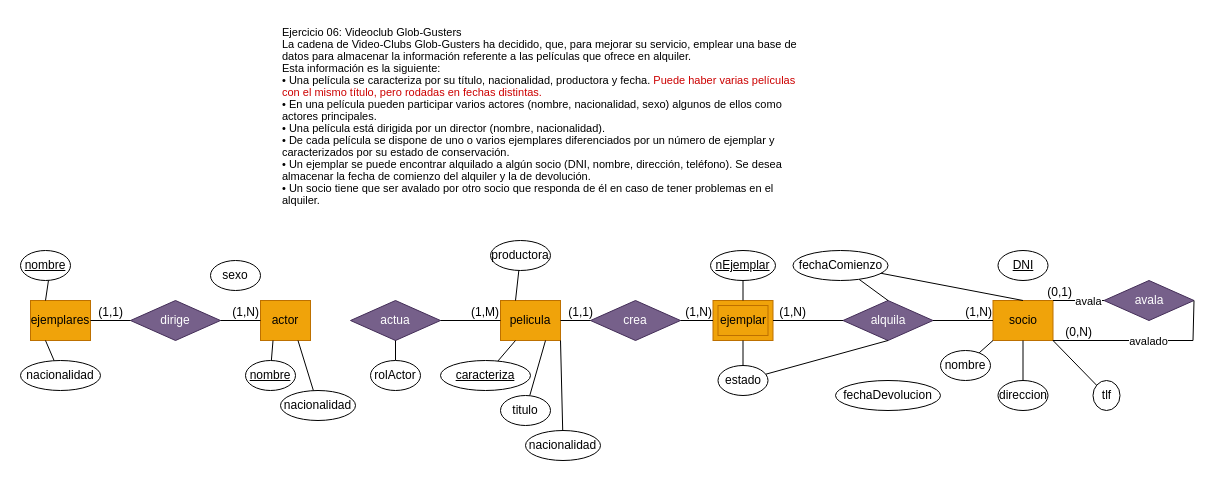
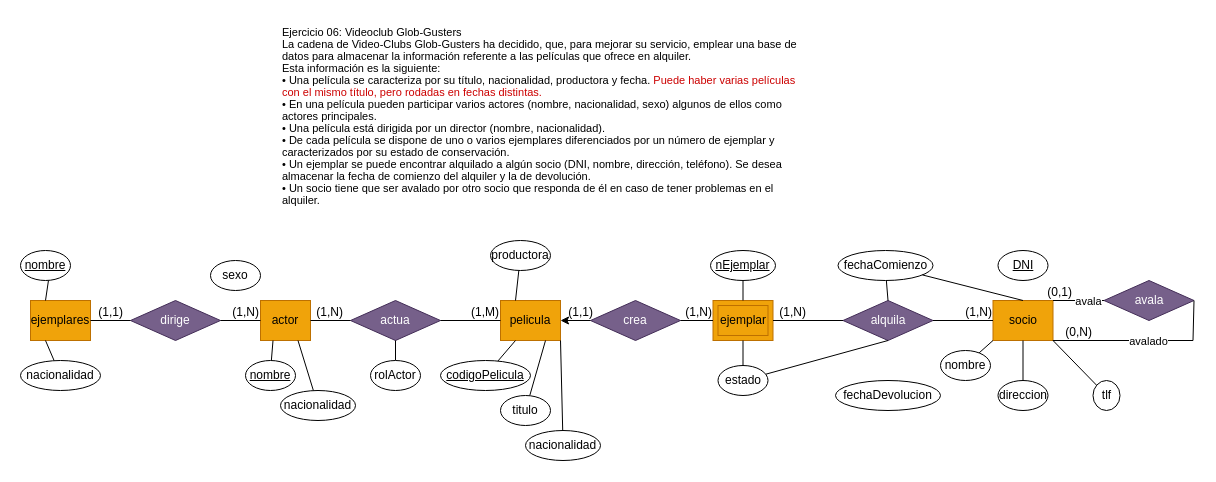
(841, 266) -> (886, 266)
none -> (331, 321)
(566, 321) -> (568, 321)
(486, 376) -> (486, 376)
